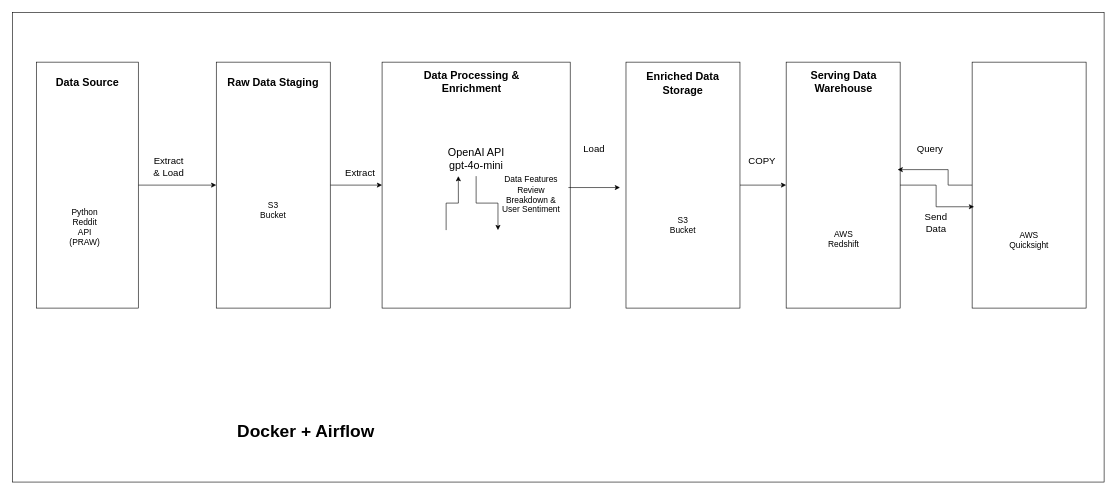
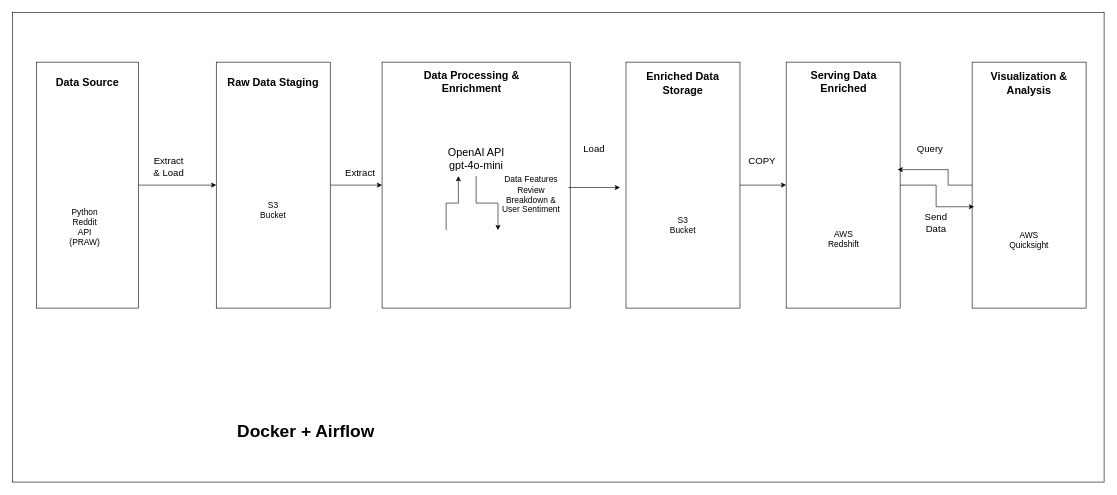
(844, 83) -> (844, 83)
none -> (1029, 84)
